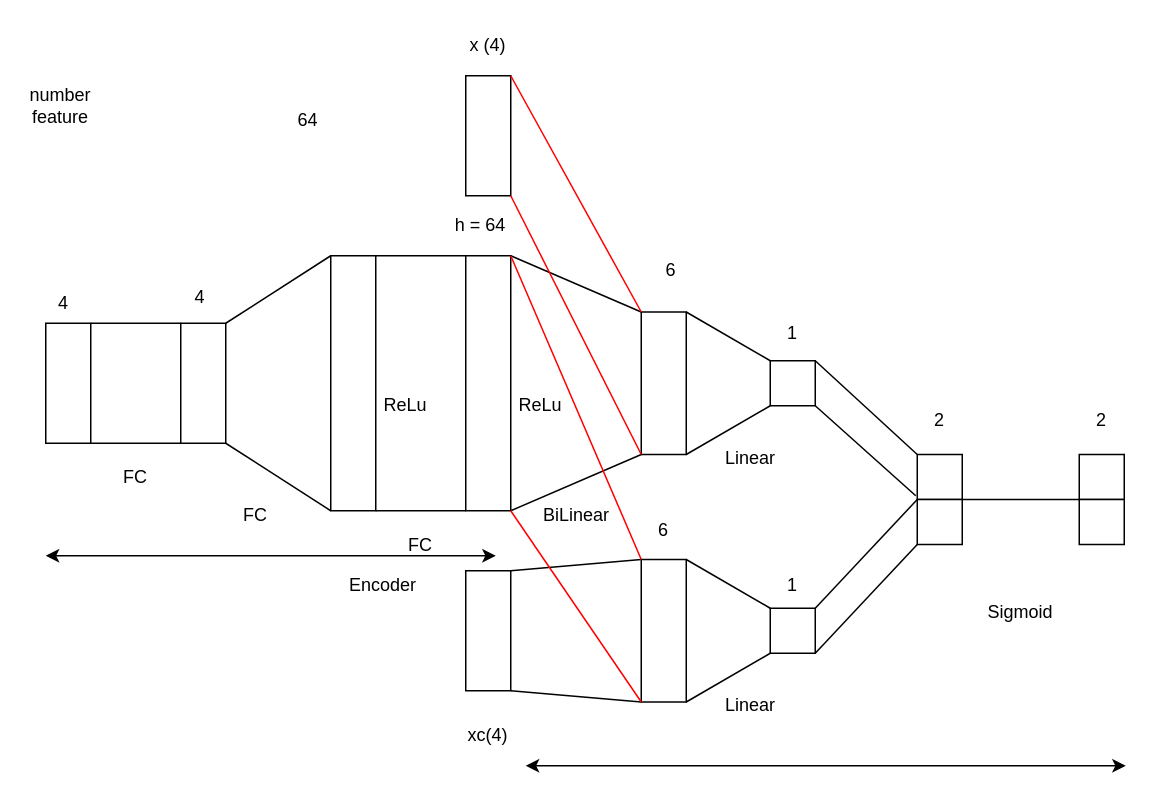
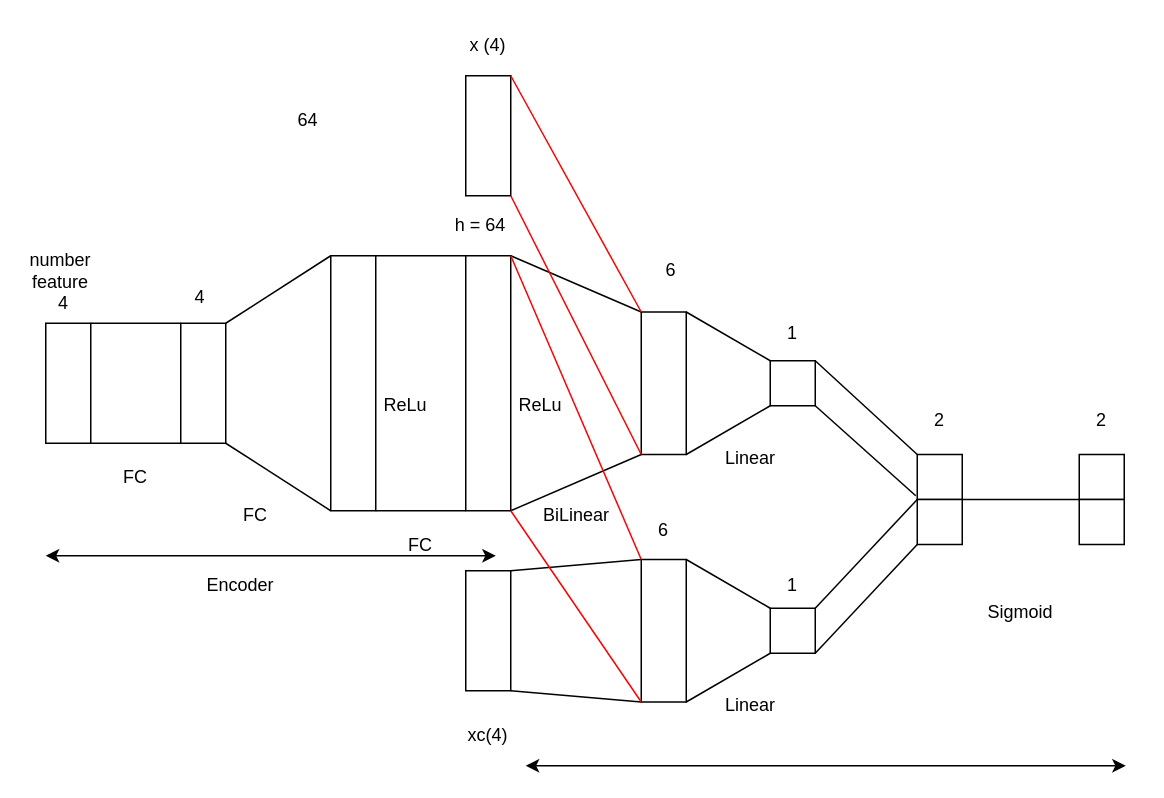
(61, 105) -> (61, 270)
(383, 586) -> (241, 586)
